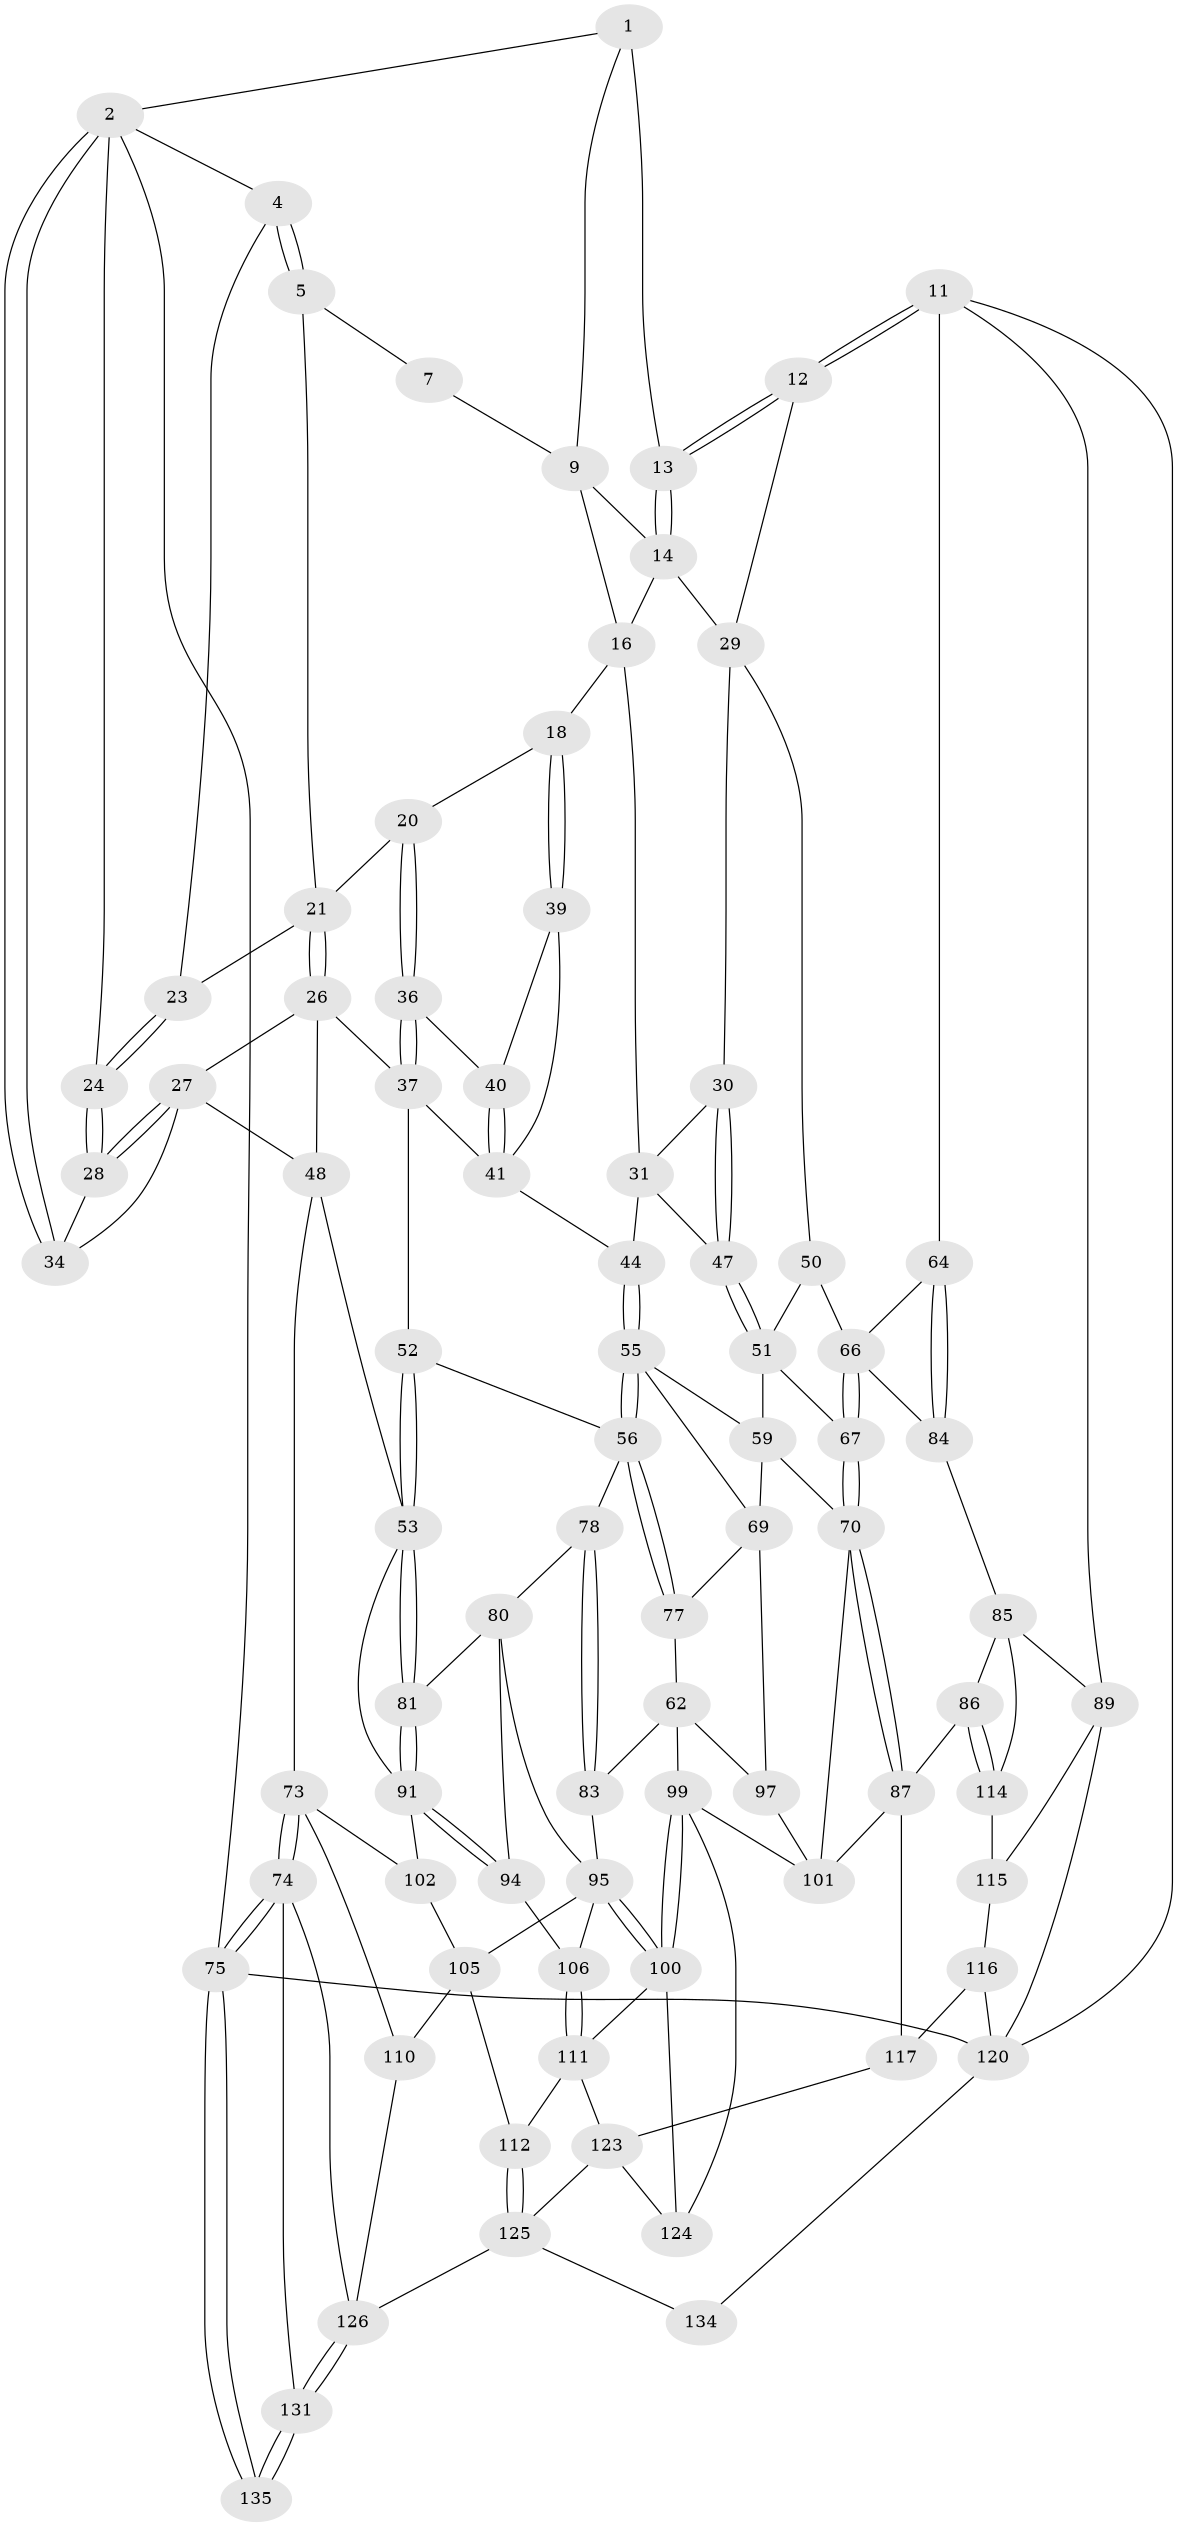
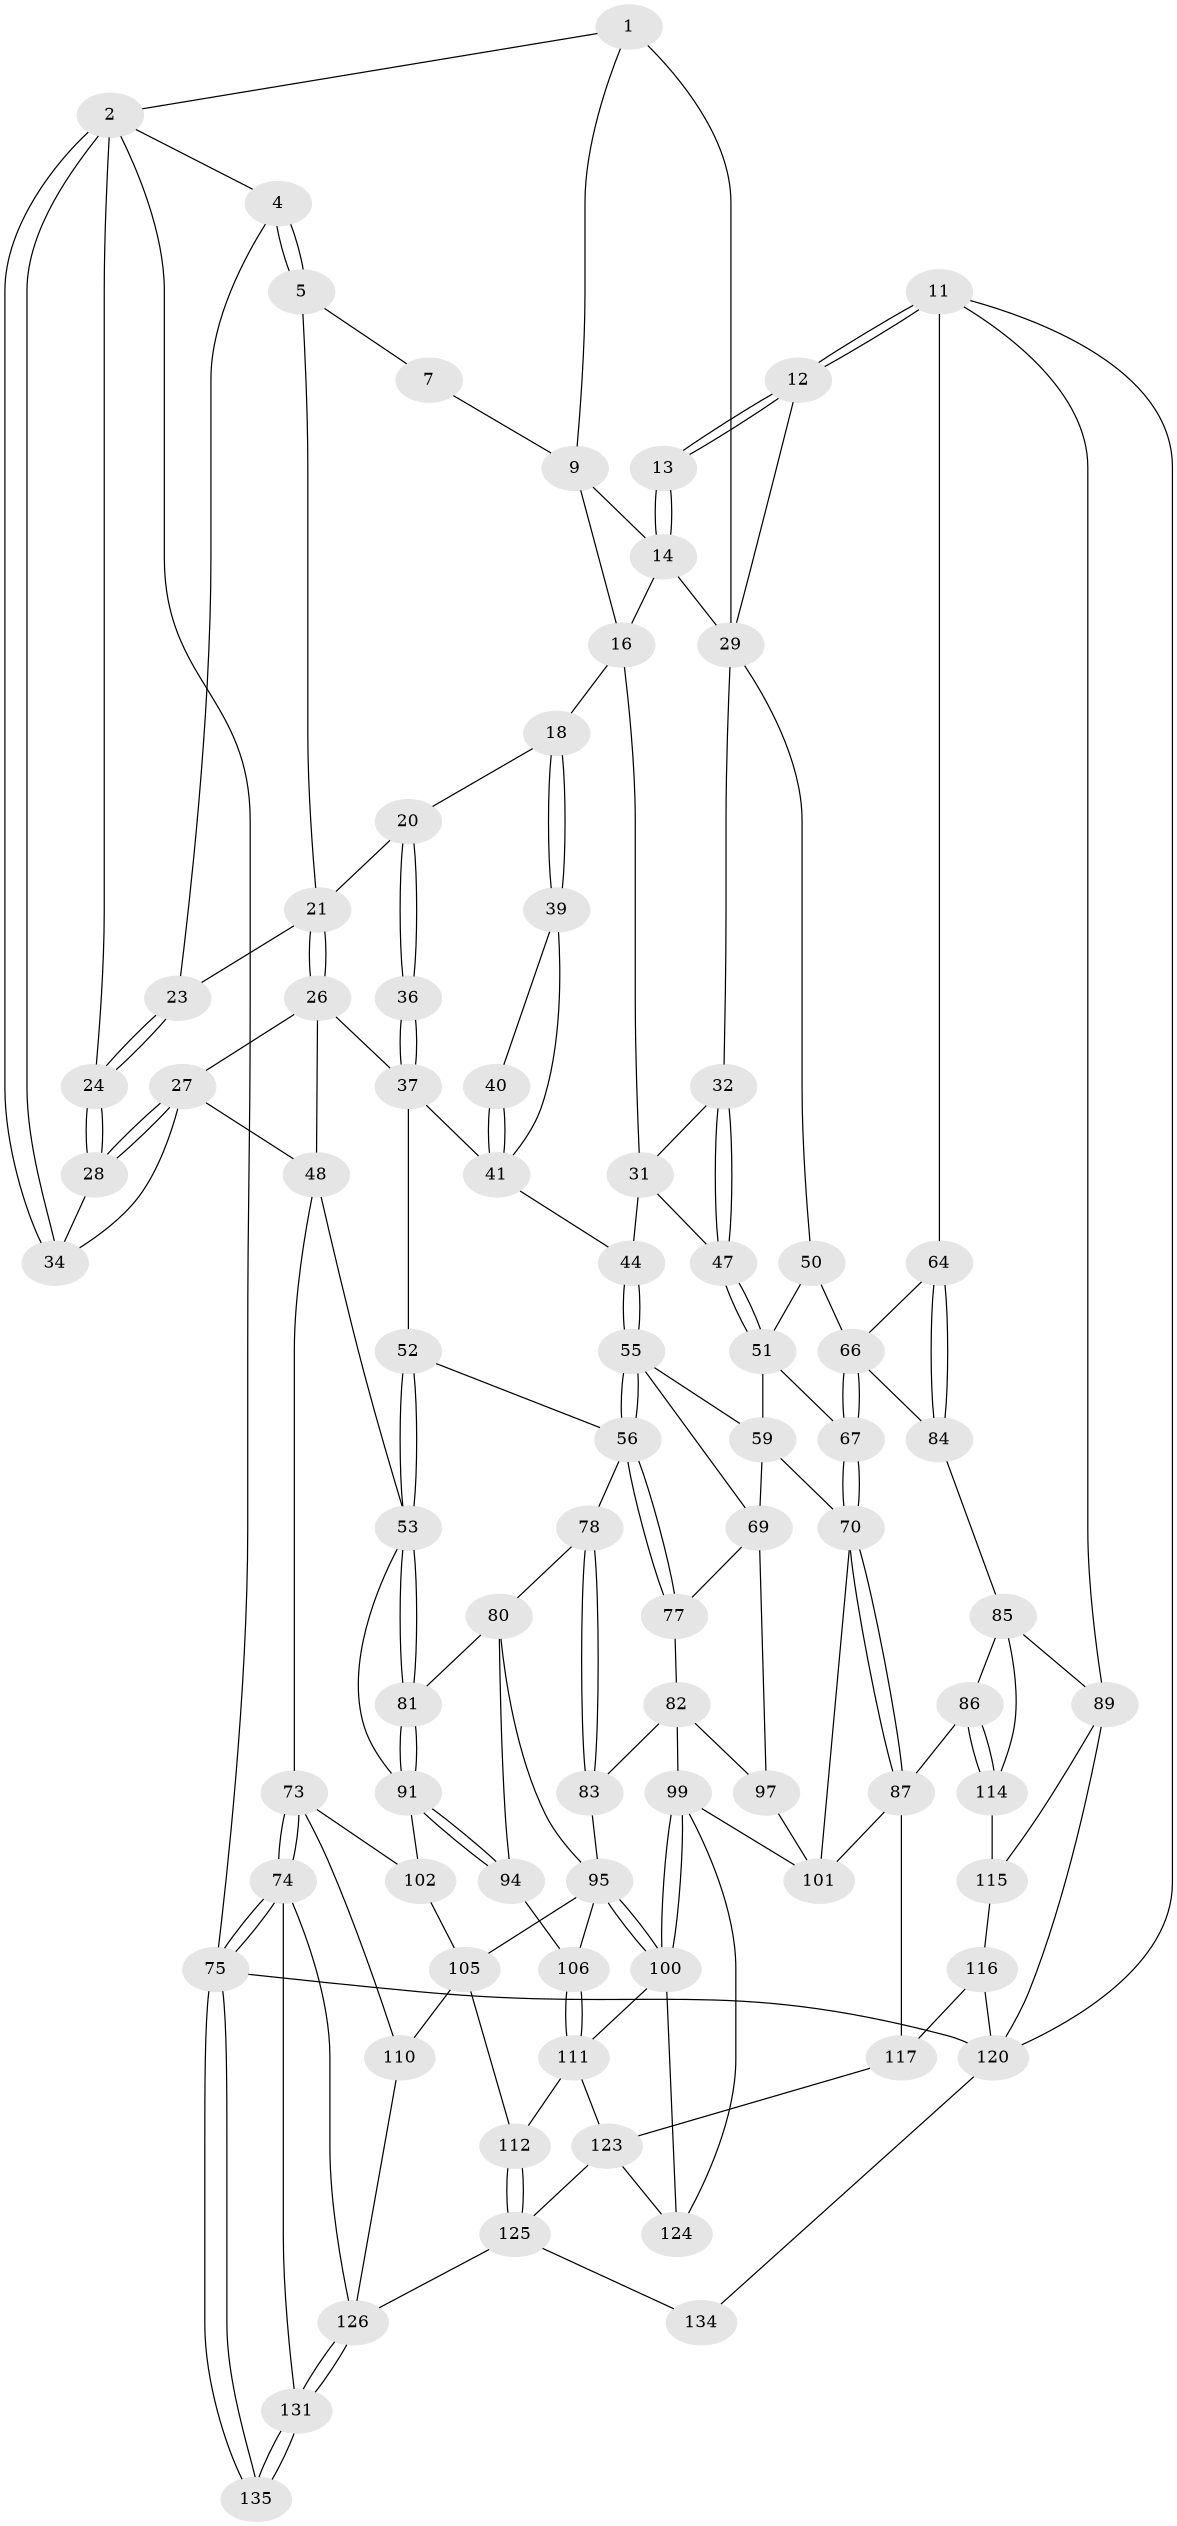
(643, 248) -> (731, 322)
(452, 1042) -> none
(724, 1087) -> (724, 1087)
(677, 1705) -> (677, 1705)
